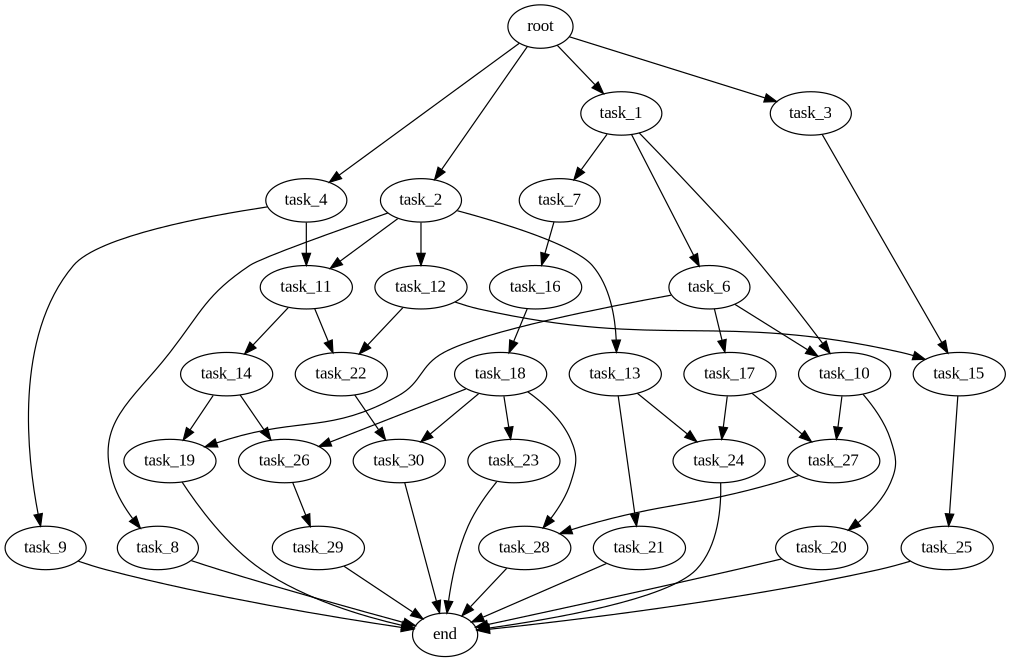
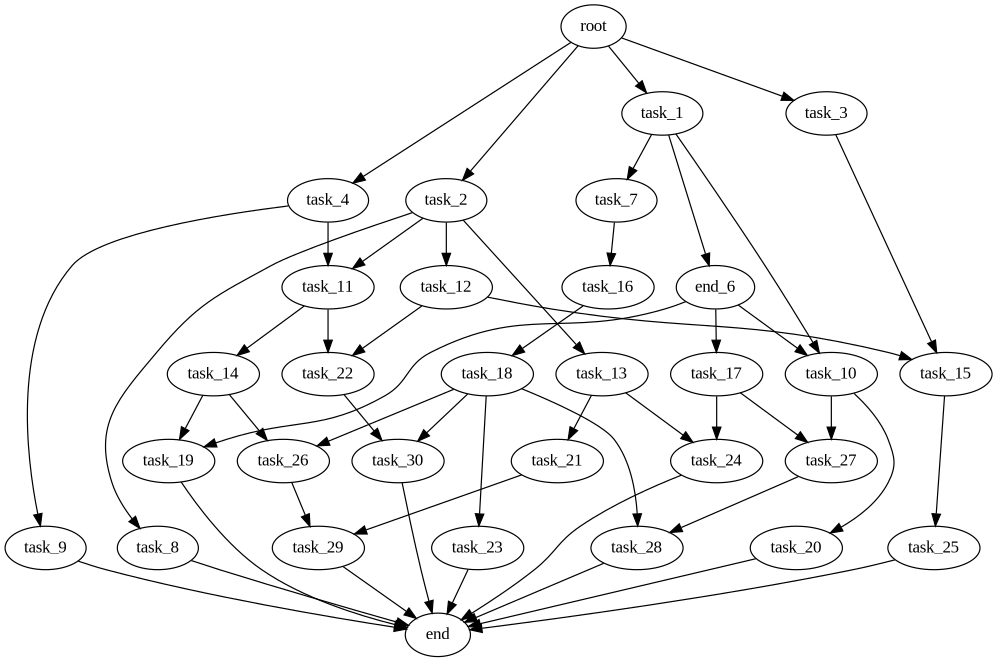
(709, 287) -> (715, 287)
(545, 590) -> (444, 502)
